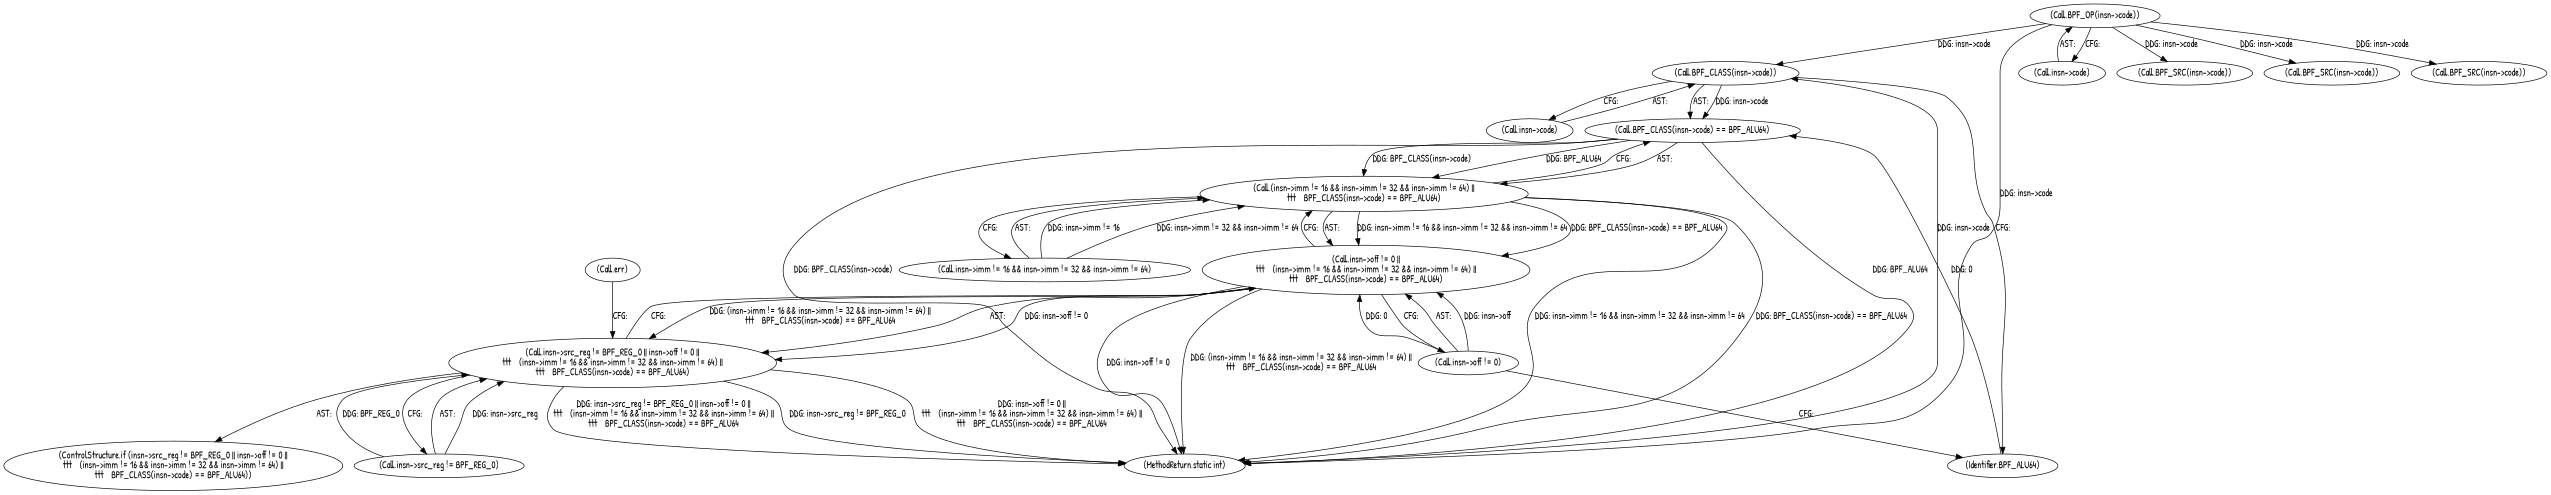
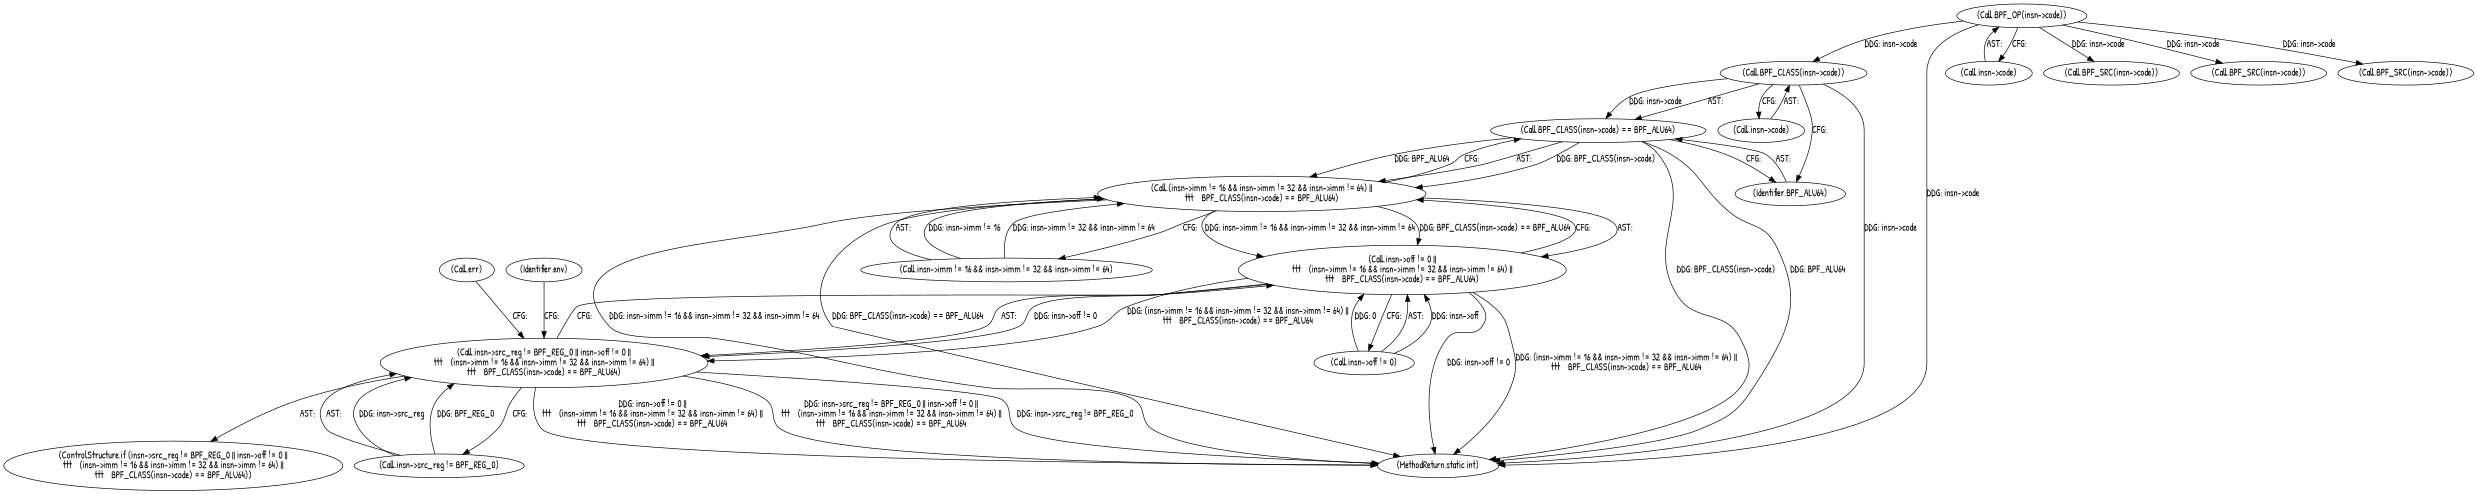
none -> (544, 270)
(1962, 270) -> (1785, 159)
(1731, 414) -> (1722, 153)
(1792, 419) -> (1839, 399)
